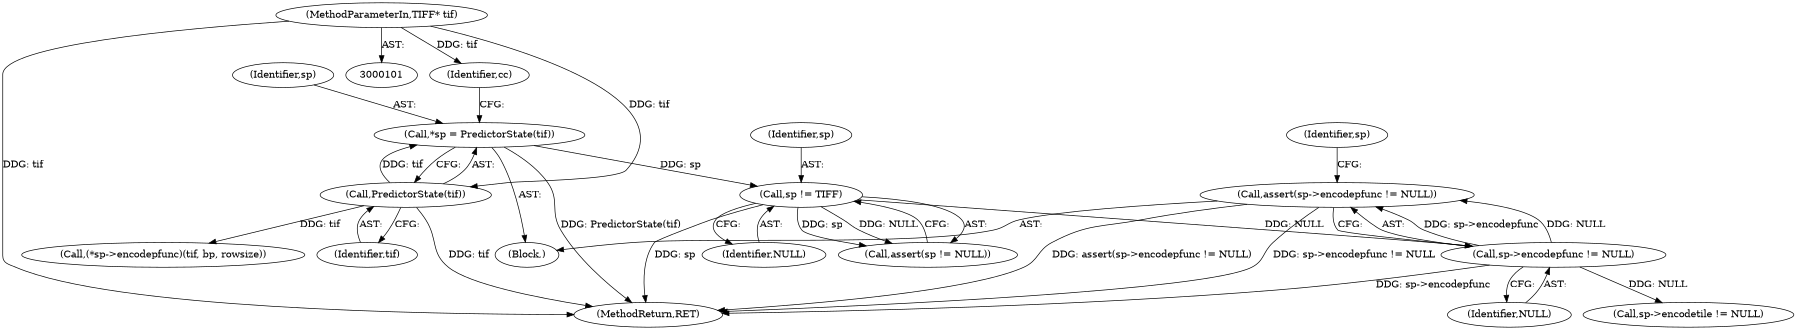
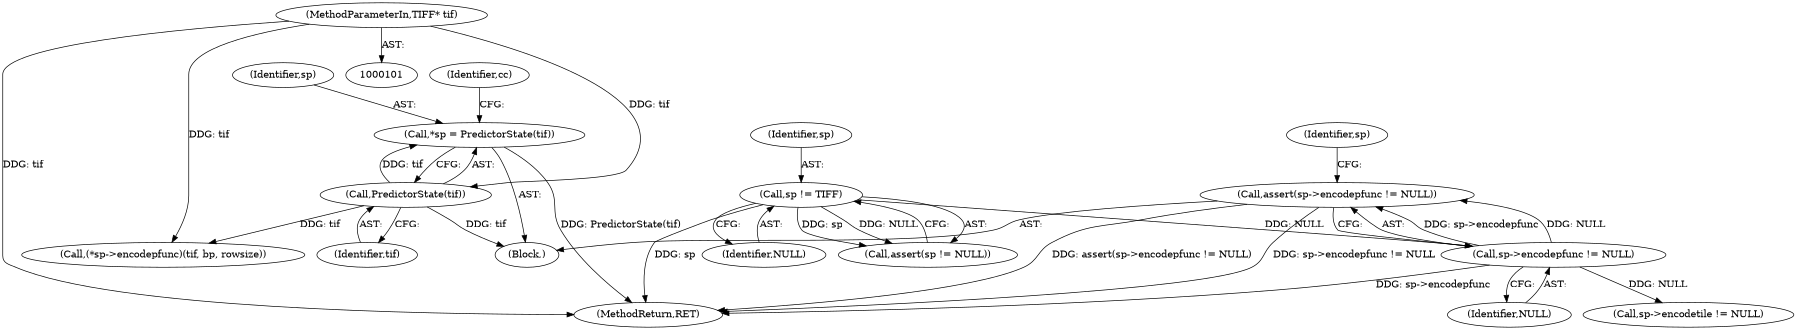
(428, 44) -> (189, 88)
(382, 75) -> (382, 75)
(642, 165) -> none
(482, 283) -> (461, 228)
